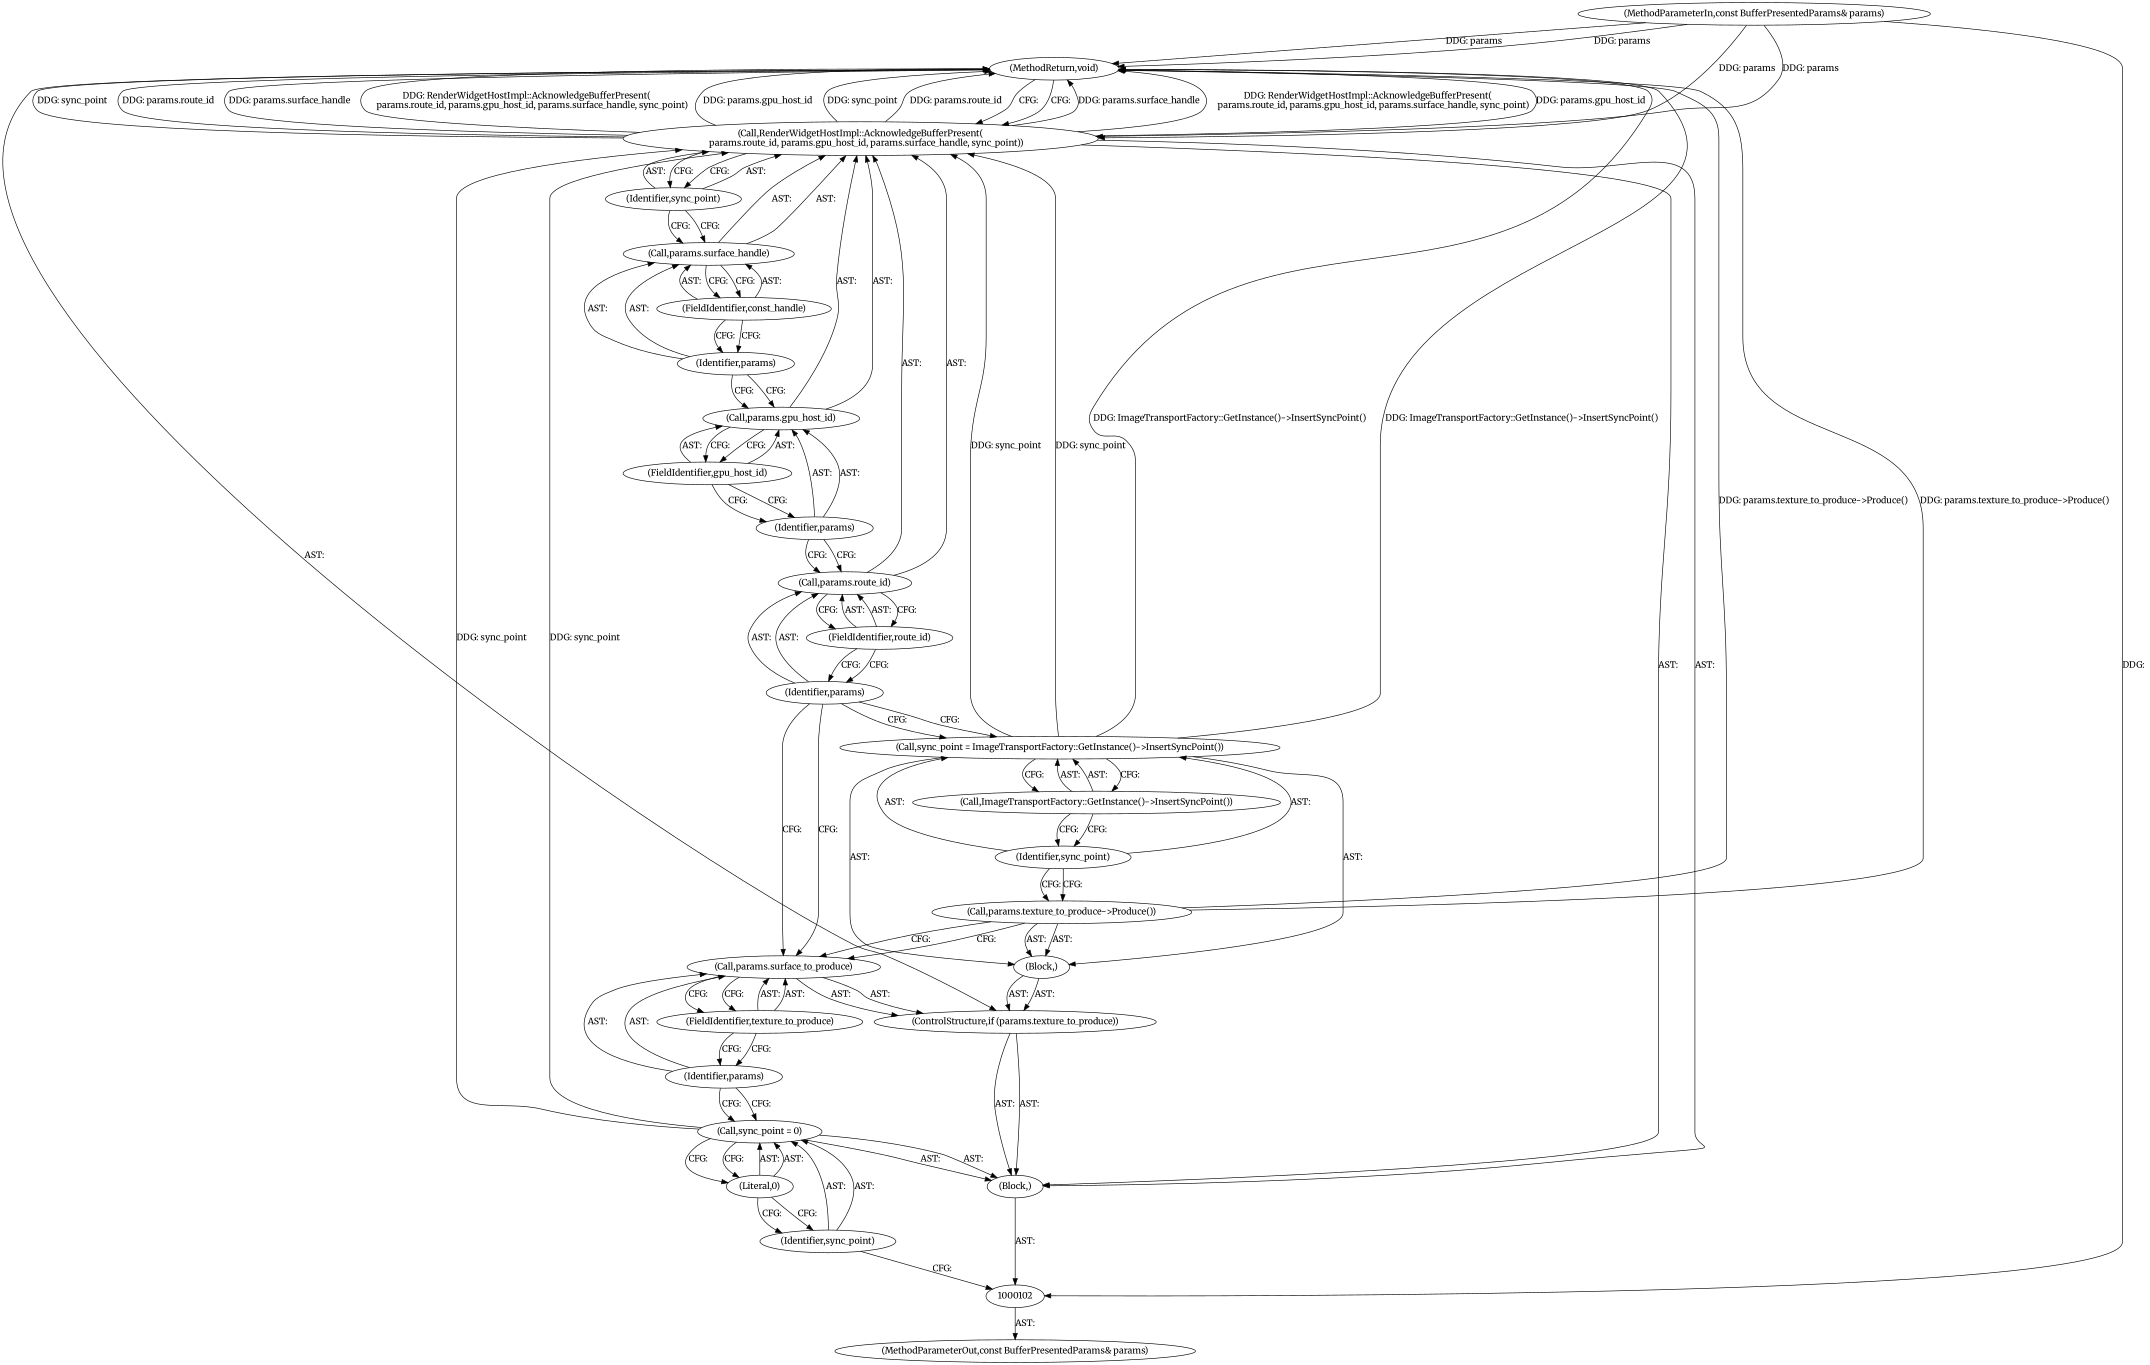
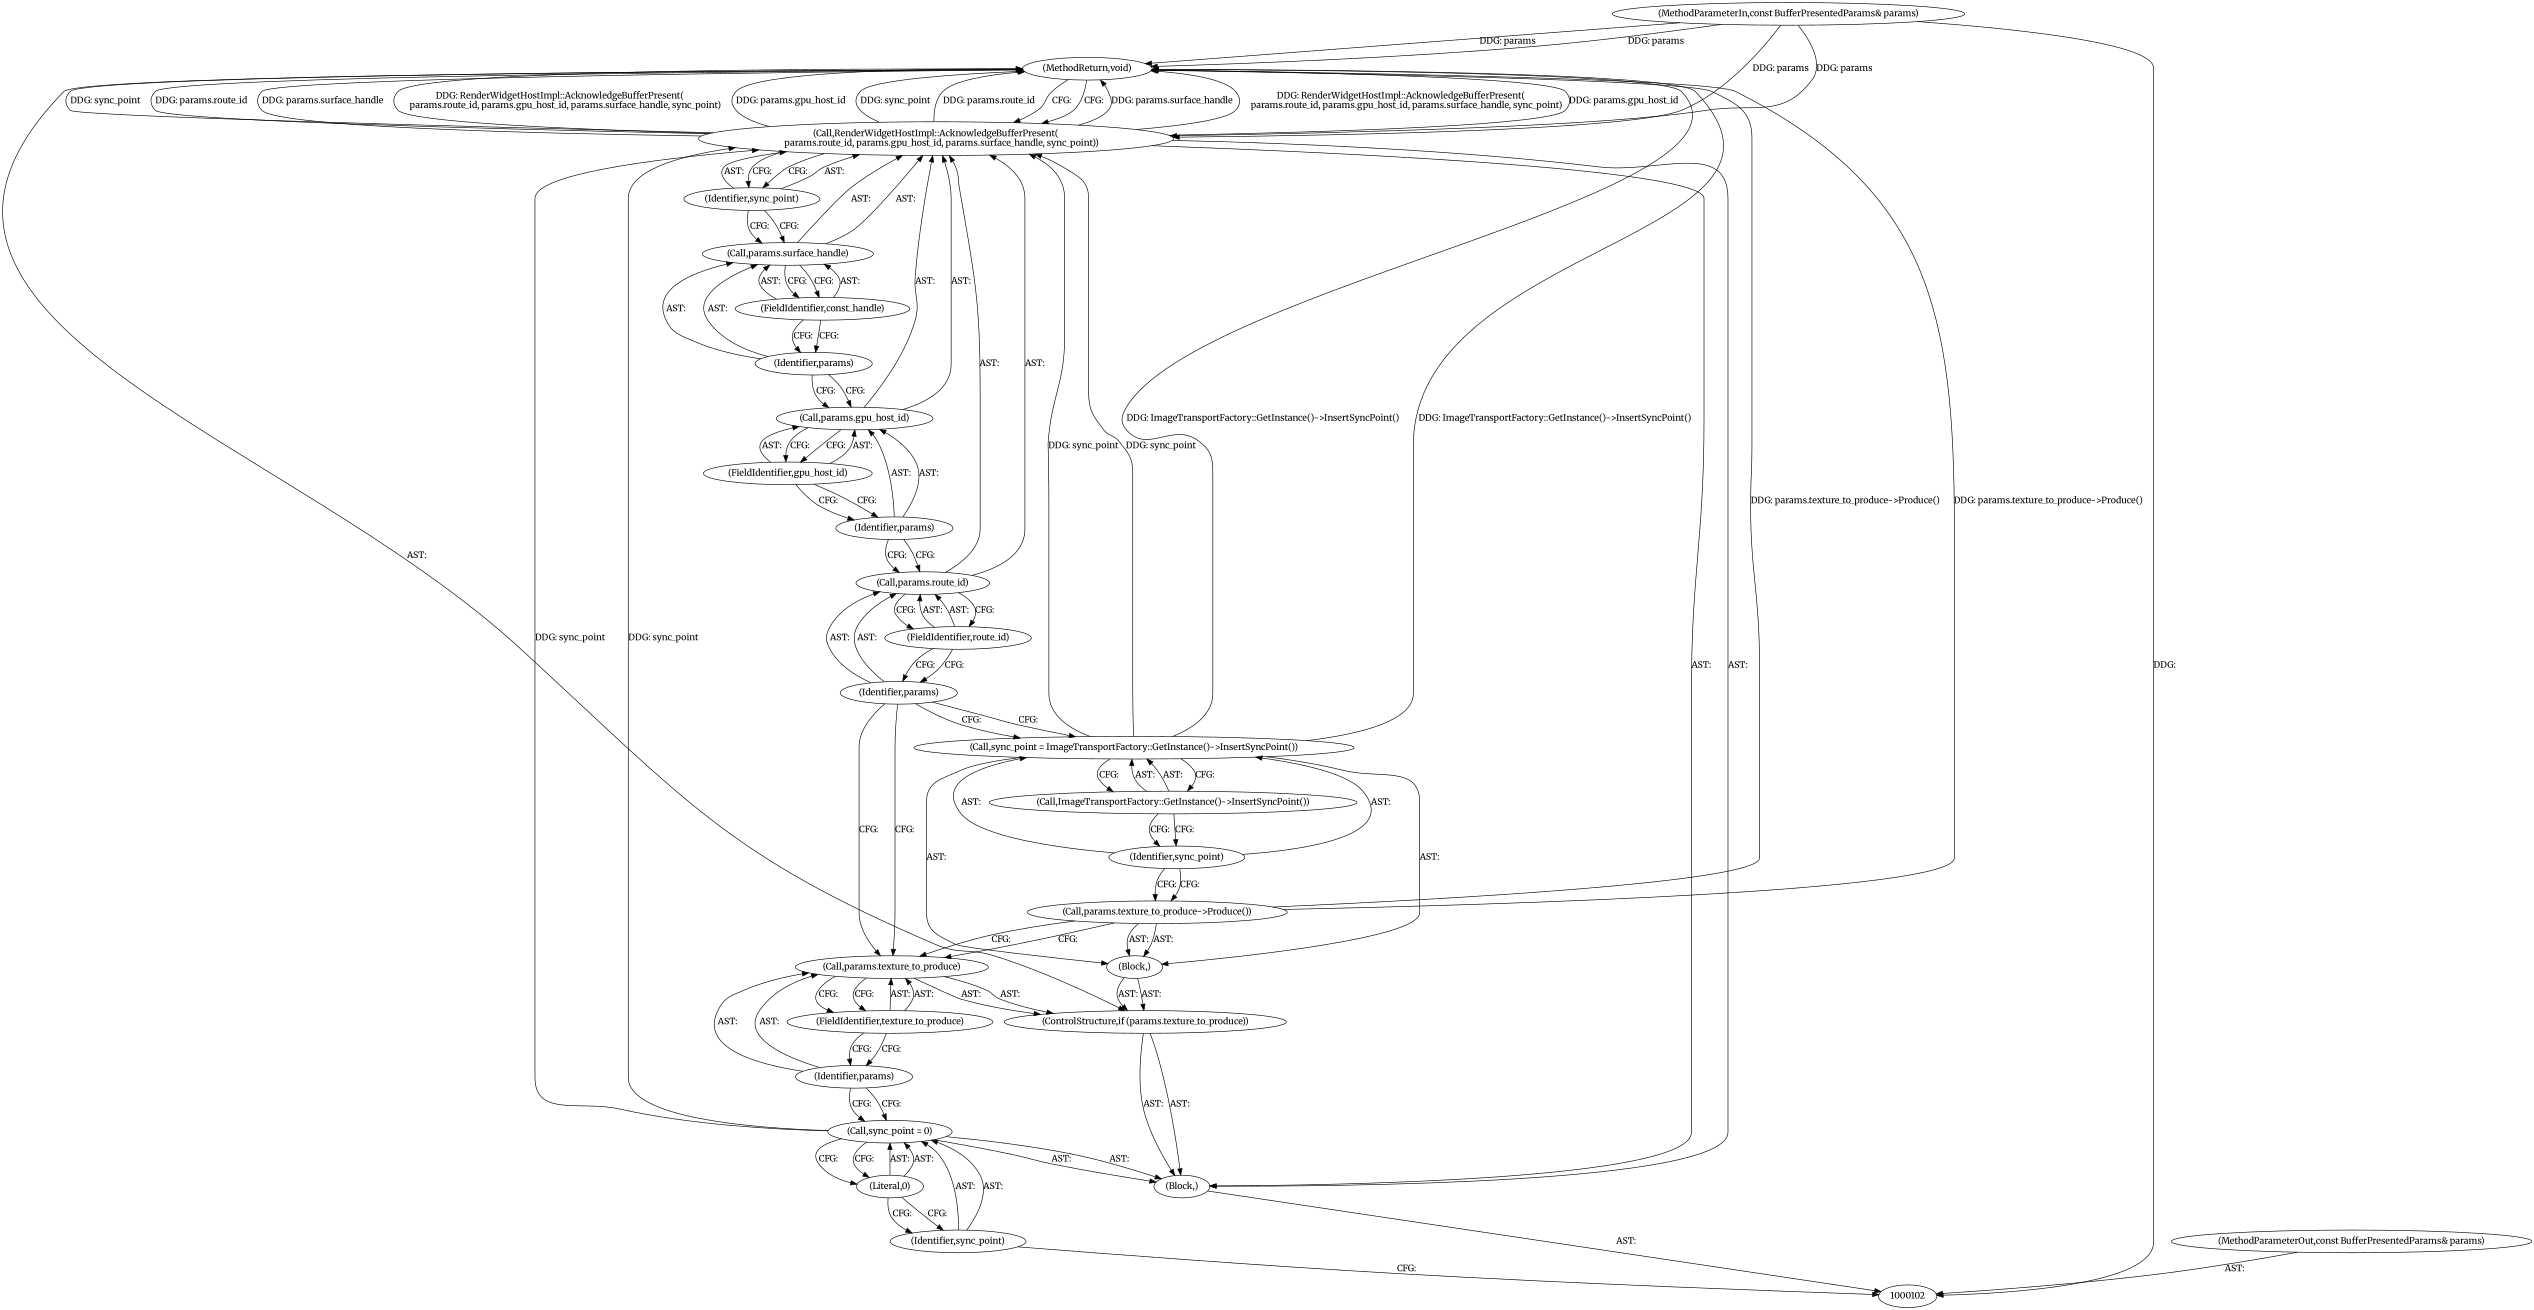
(784, 967) -> (892, 967)
(1015, 1320) -> (2121, 1278)
